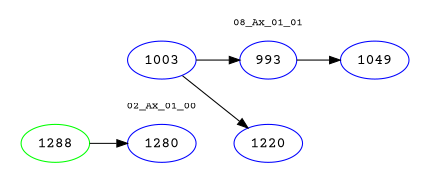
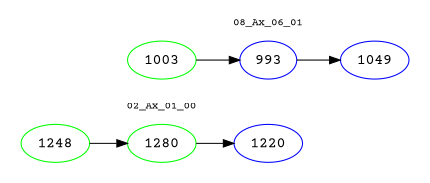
(268, 23) -> (268, 23)
(162, 60) -> (162, 60)
(217, 103) -> (210, 143)
(55, 143) -> (55, 143)
(162, 143) -> (162, 143)
